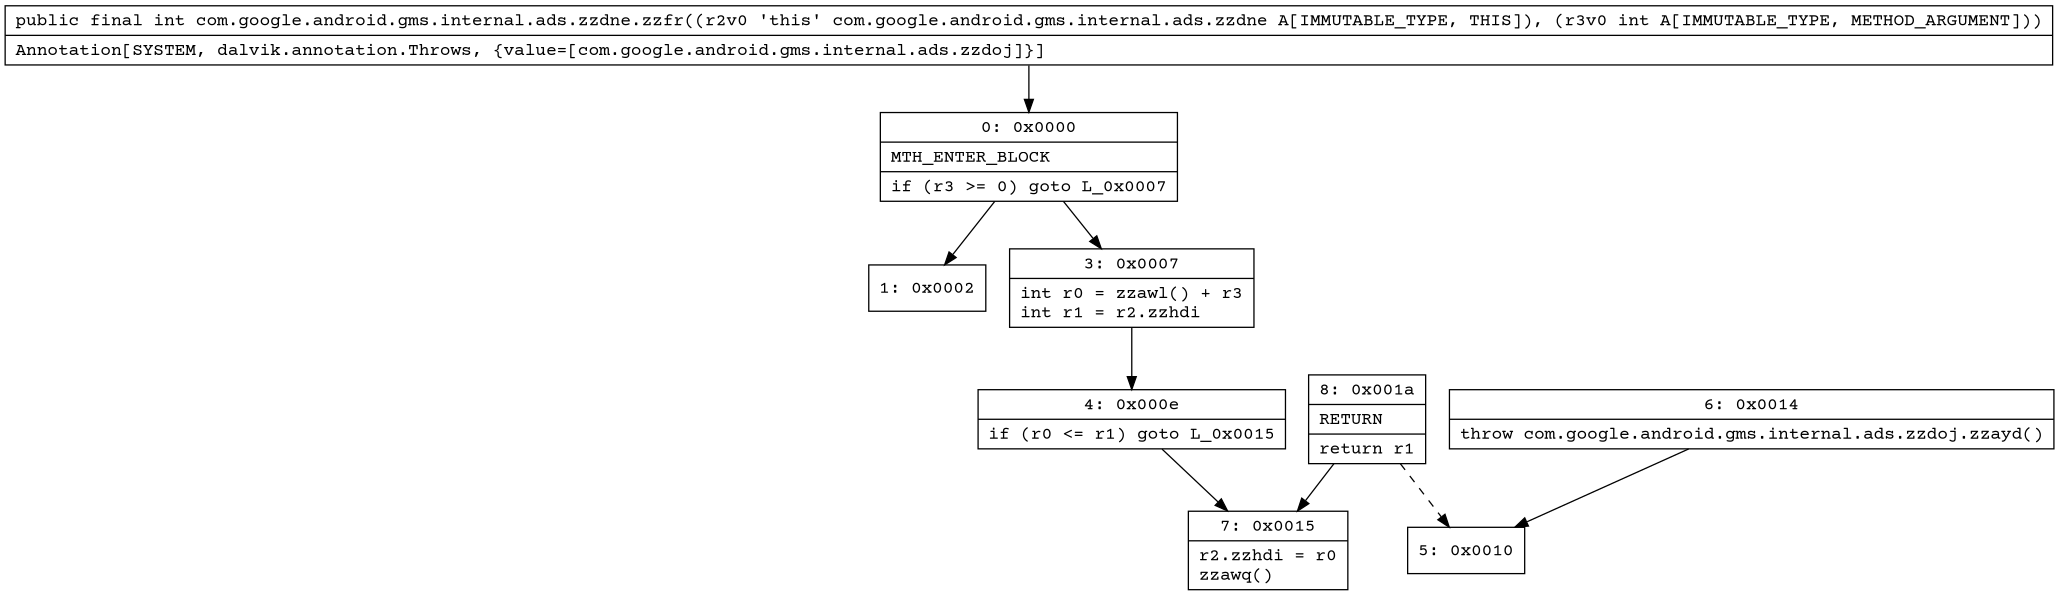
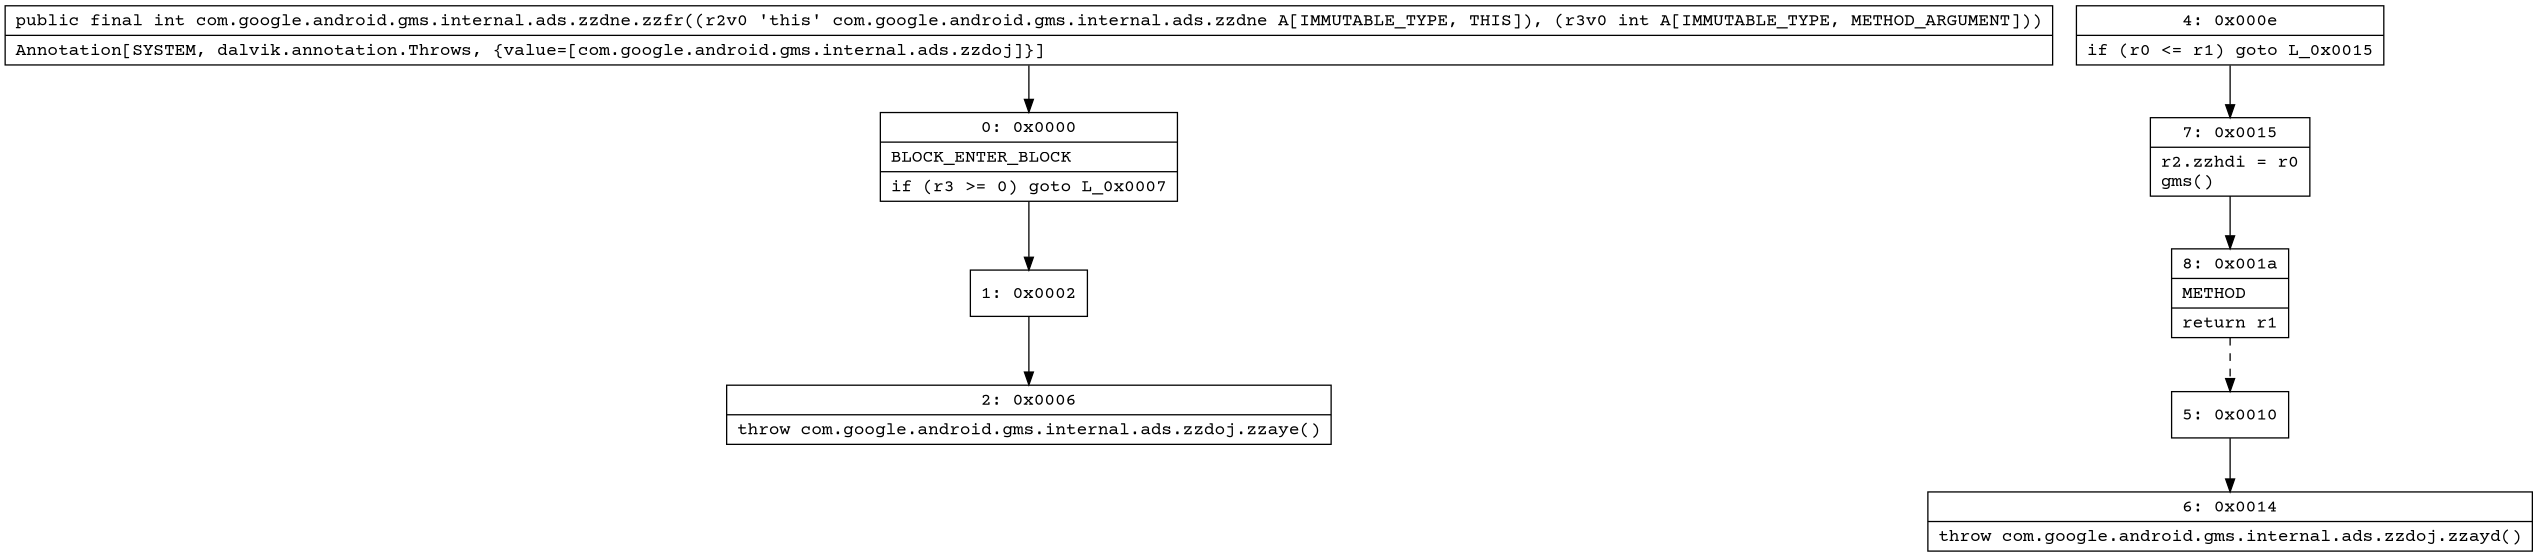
(970, 156) -> (981, 156)
(1132, 288) -> none
none -> (1029, 415)
(1351, 419) -> (2214, 293)
(1320, 482) -> (2230, 216)
(1608, 485) -> (2230, 459)
(1236, 574) -> (2188, 181)
